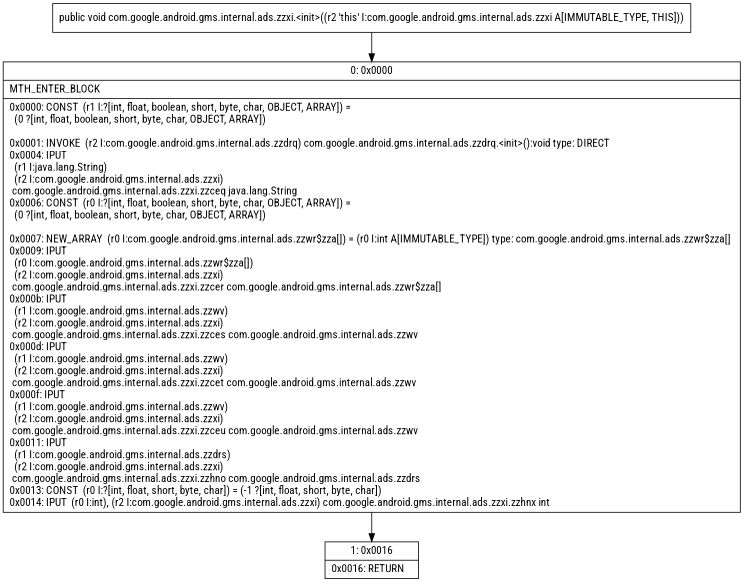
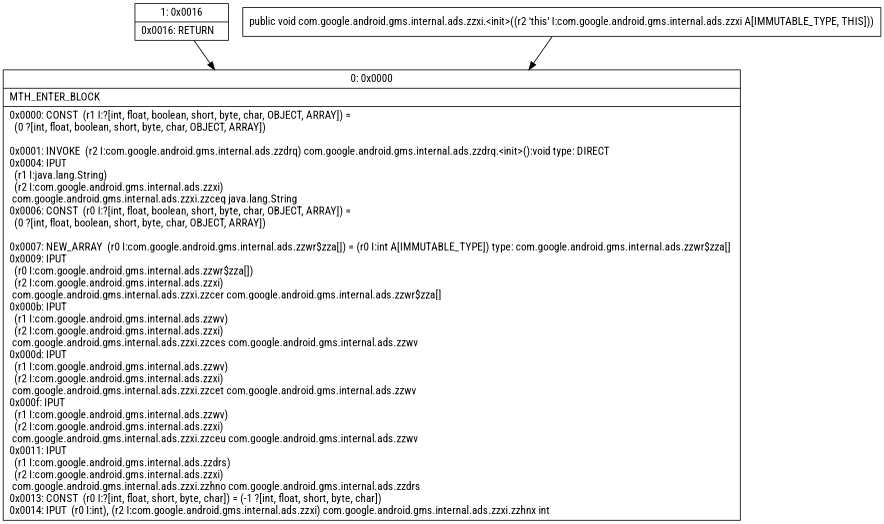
(372, 523) -> (202, 52)
